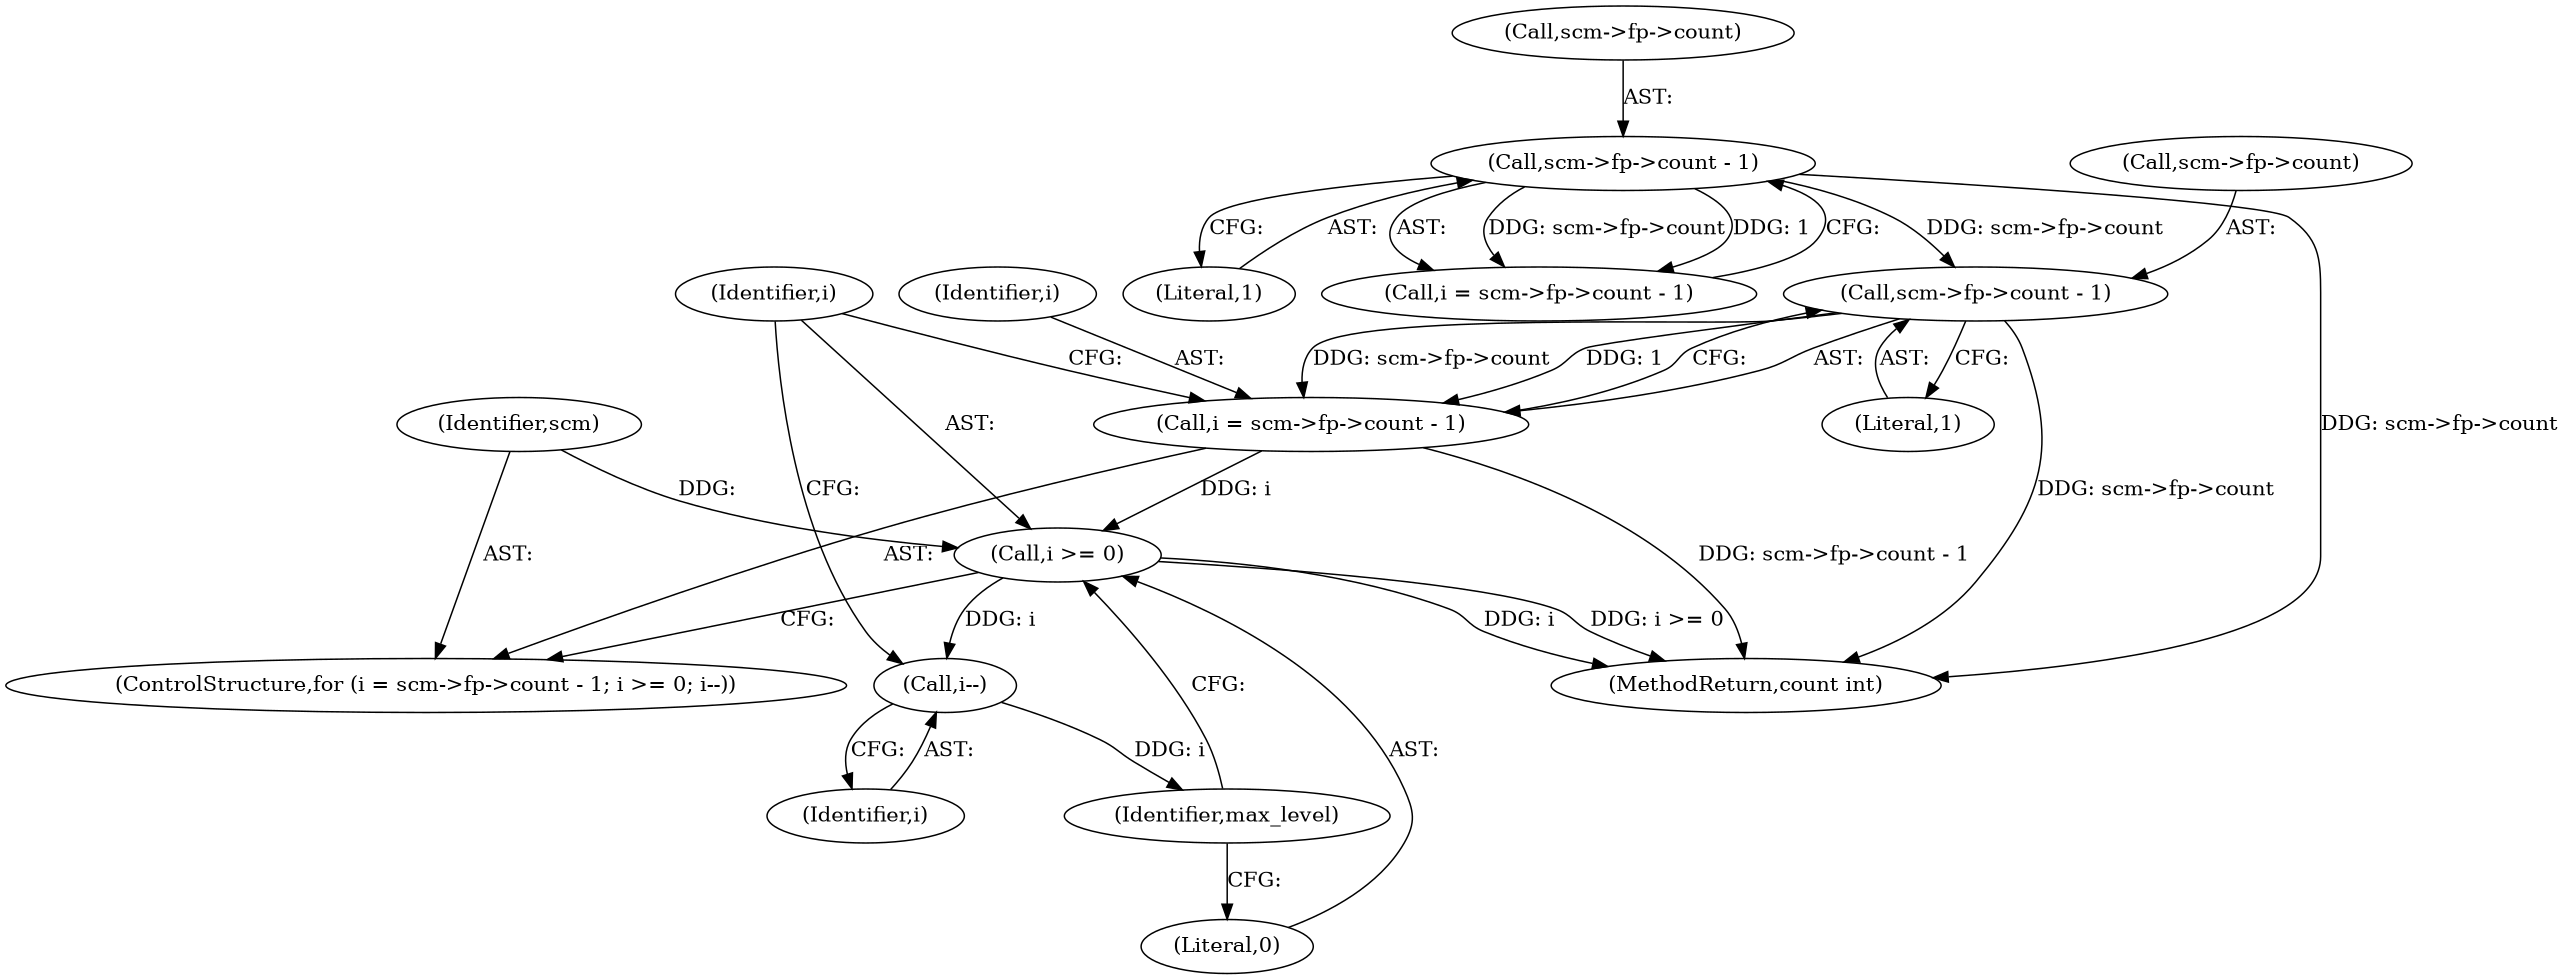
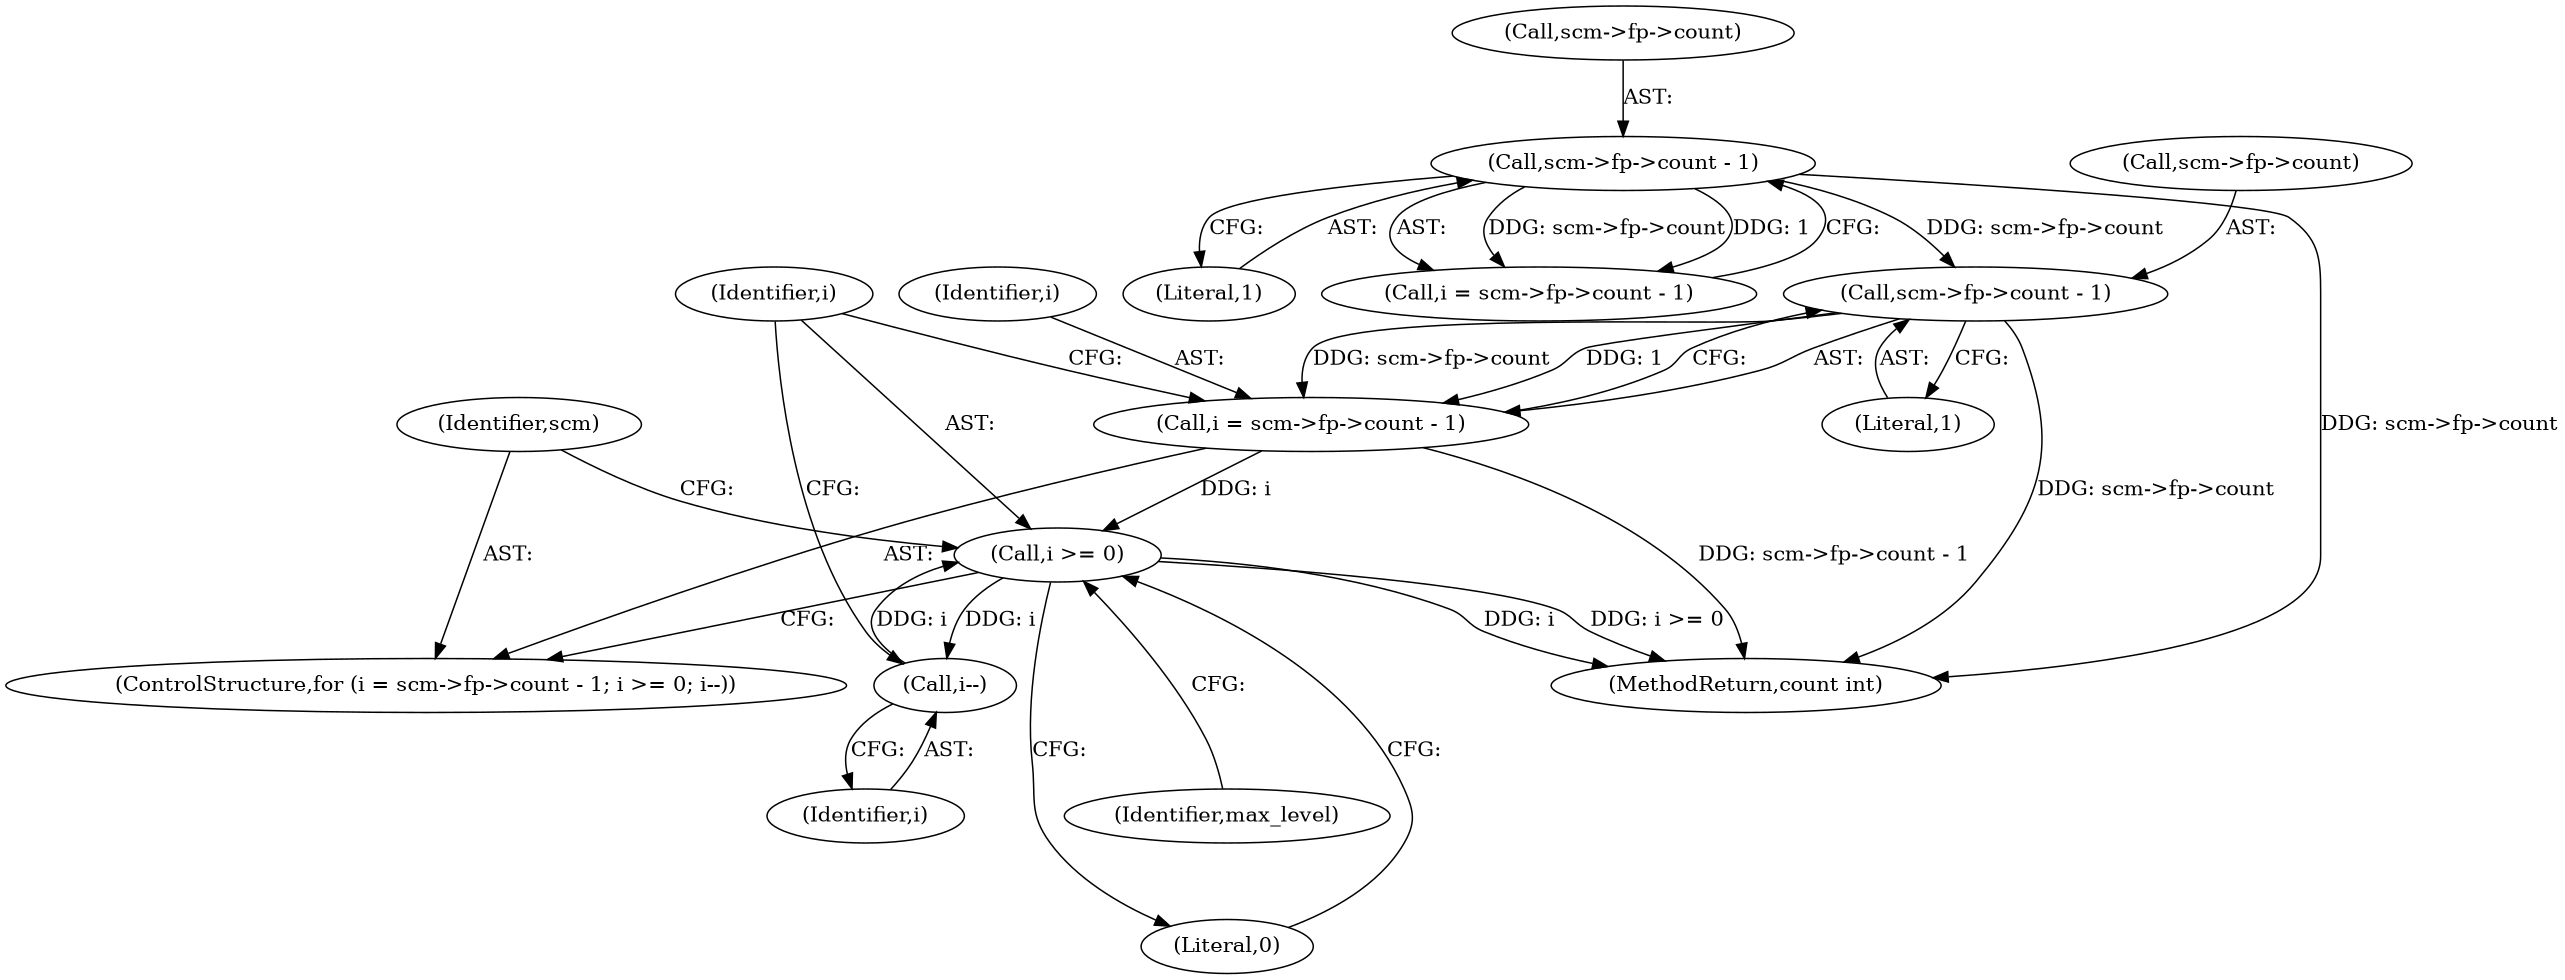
(710, 490) -> (710, 490)
(1089, 735) -> (880, 604)
(1418, 751) -> (1418, 751)
(1227, 874) -> (1033, 780)
